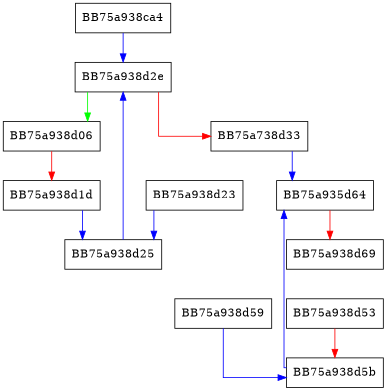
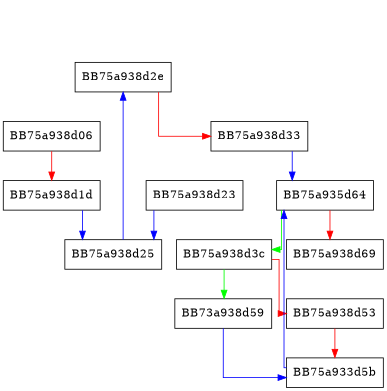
(123, 18) -> none
(88, 103) -> none
(259, 136) -> (259, 136)
none -> (224, 254)
(223, 314) -> (223, 314)
(335, 373) -> (335, 373)
